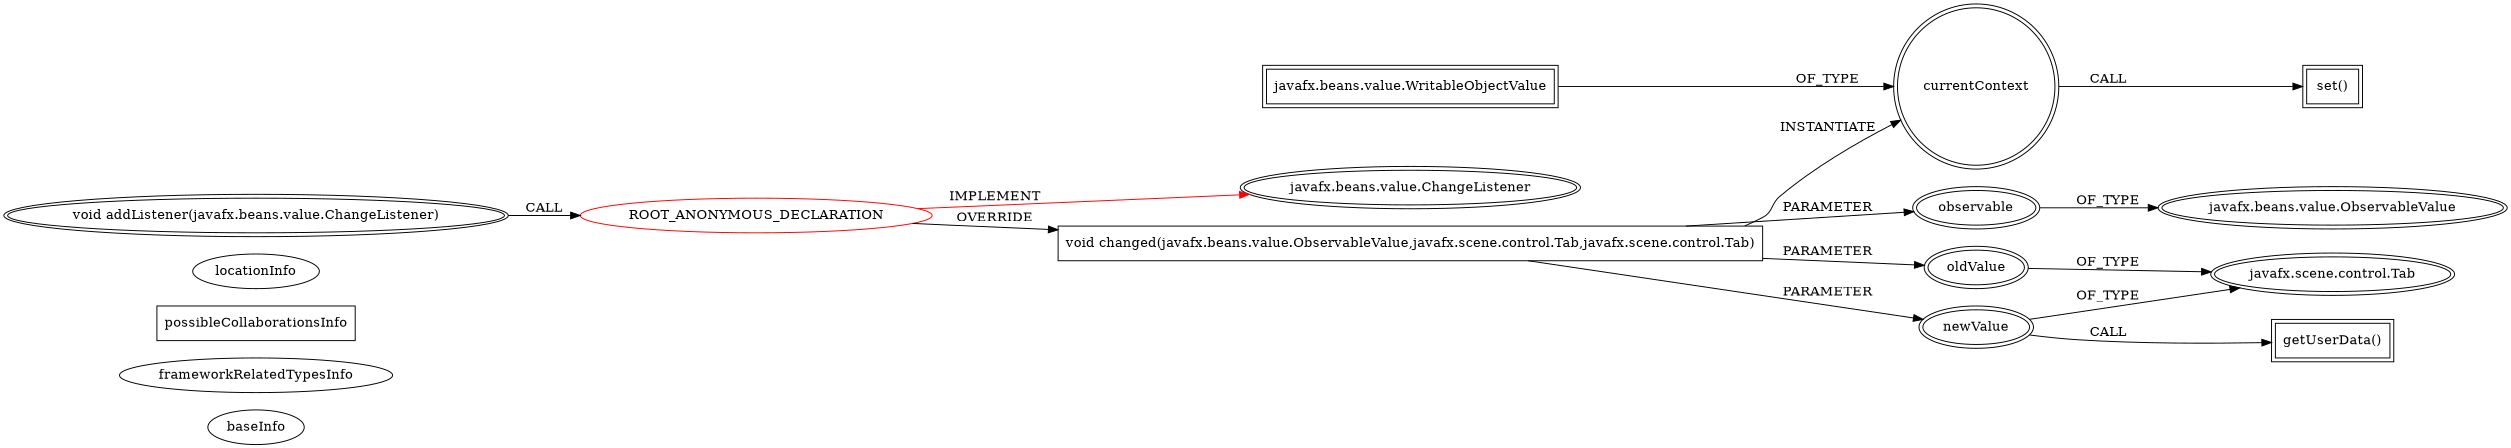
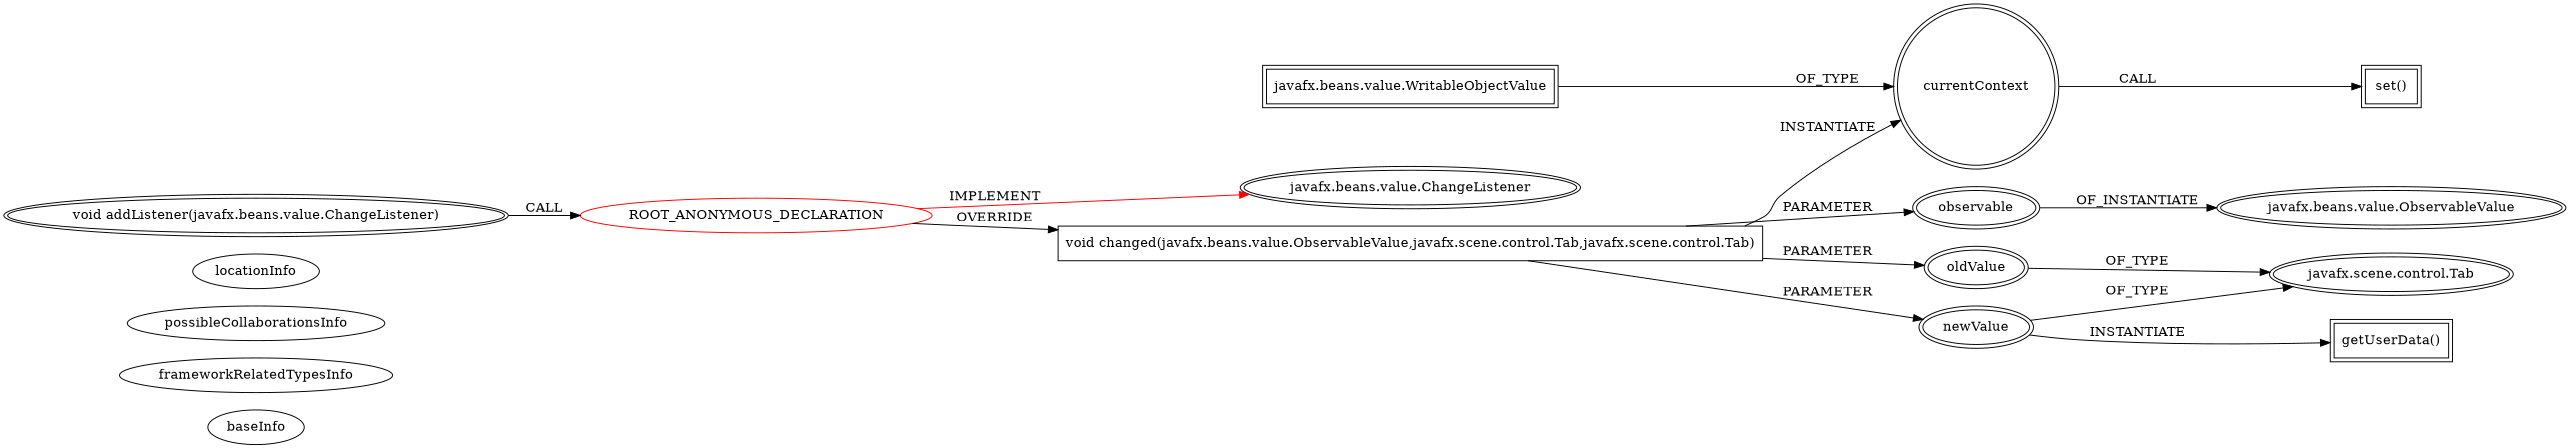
(2108, 201) -> (2138, 201)
(256, 323) -> (256, 323)
(2108, 332) -> (2138, 332)
